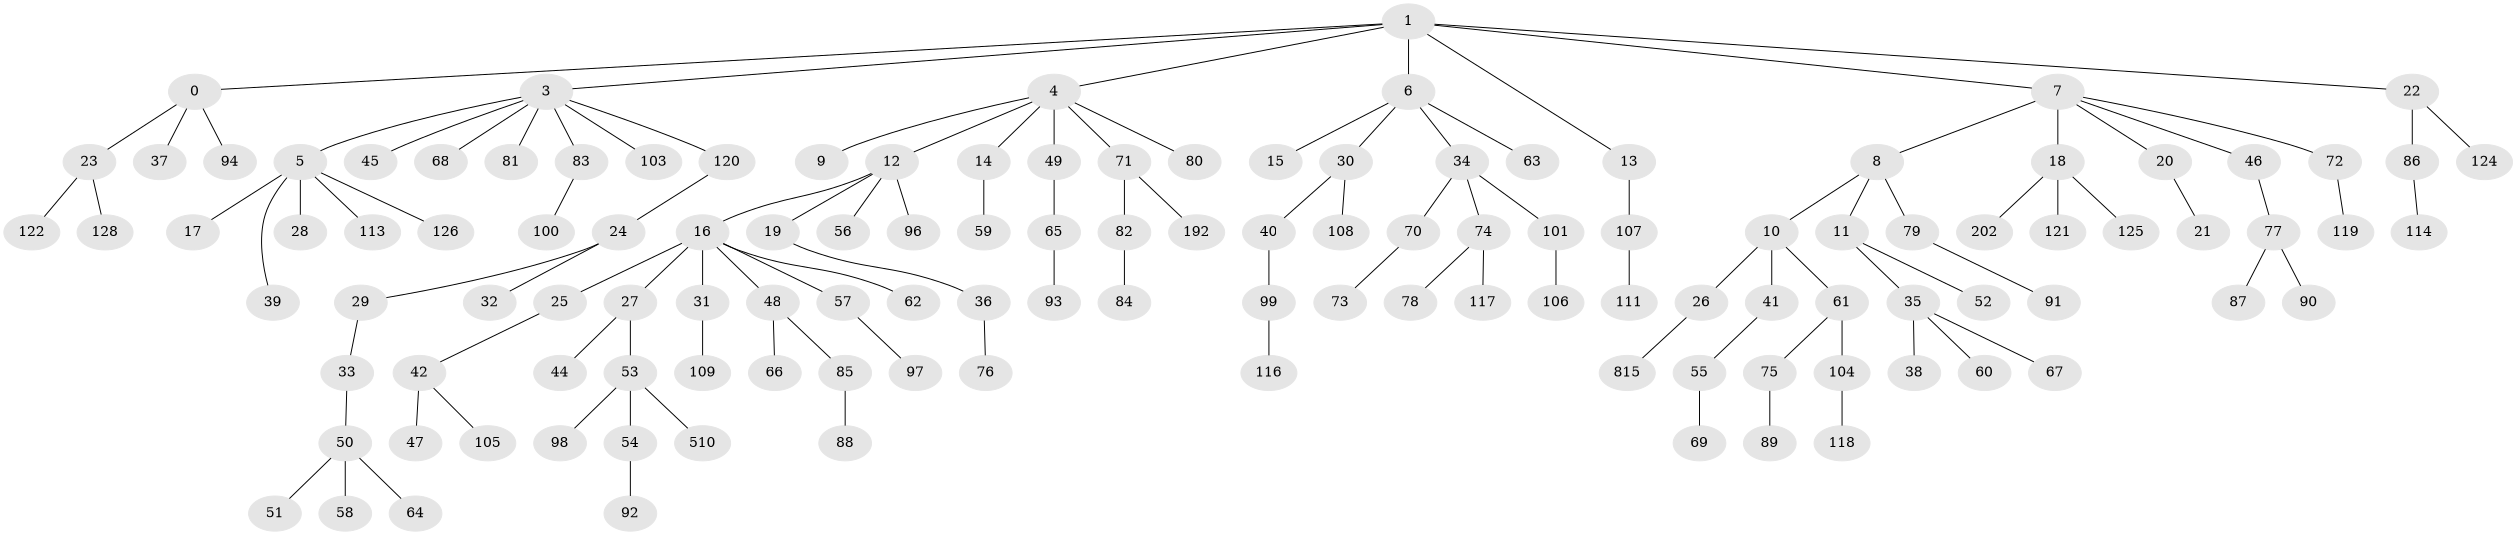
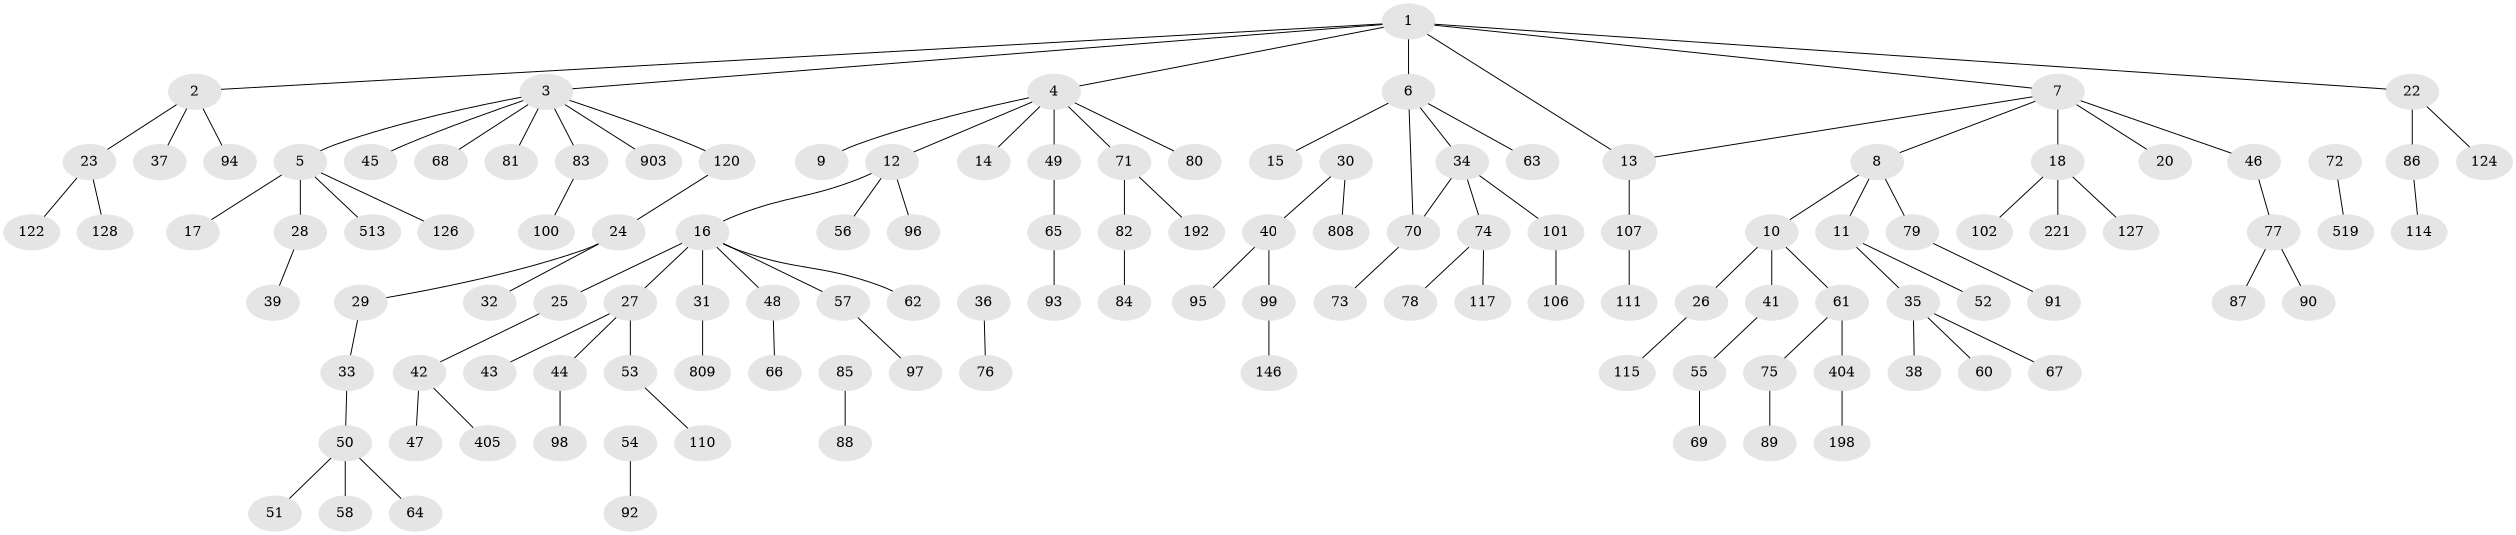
(195, 92) -> (195, 92)
(2199, 121) -> (1843, 127)
(1377, 127) -> (1411, 162)
(654, 162) -> (654, 162)
(262, 229) -> (287, 268)
(373, 232) -> (373, 232)
(773, 232) -> none
(984, 232) -> none
(1341, 232) -> (1341, 232)
(1985, 232) -> (1985, 232)
(2058, 232) -> (2058, 232)
(2131, 232) -> (2131, 232)
(2203, 232) -> none
(2346, 232) -> (2346, 232)
none -> (1199, 303)
(809, 338) -> none
none -> (490, 373)
(703, 373) -> (703, 373)
(1269, 373) -> (1269, 373)
(1627, 373) -> (1627, 373)
(1842, 373) -> (1842, 373)
(595, 408) -> (560, 408)
(630, 408) -> none
(488, 443) -> (488, 443)
(703, 443) -> (703, 443)
(1842, 443) -> (1842, 443)
